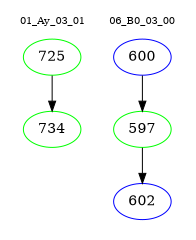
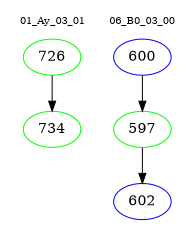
(52, 57) -> (52, 57)
